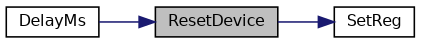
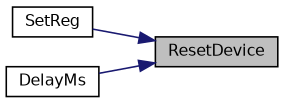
(298, 22) -> (116, 33)
